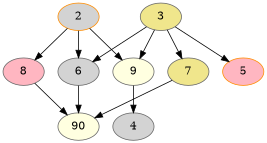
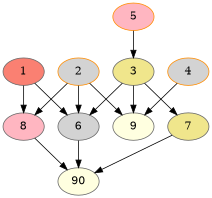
(199, 42) -> (133, 40)
none -> (24, 72)
(133, 94) -> (164, 96)
(133, 127) -> (188, 72)
